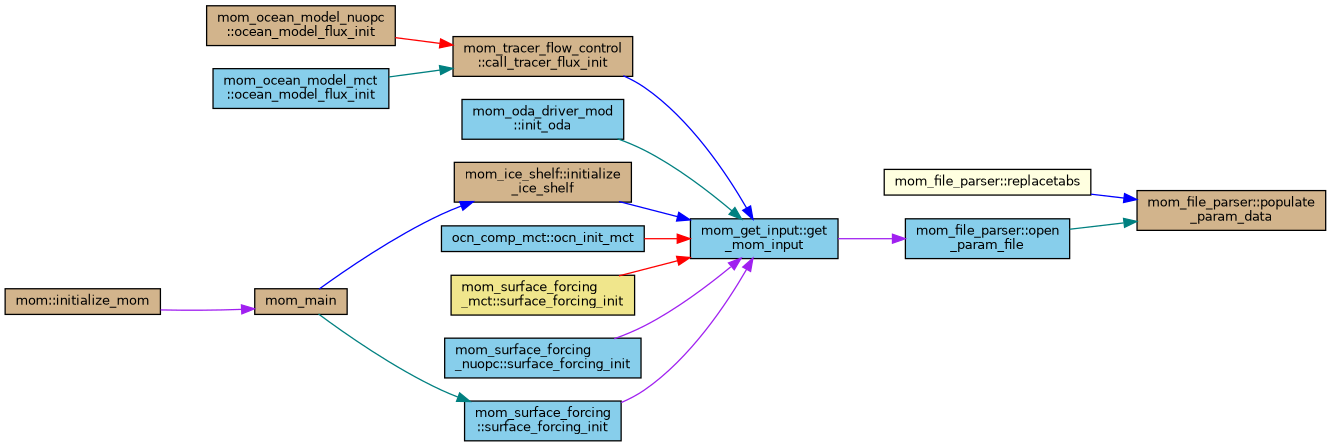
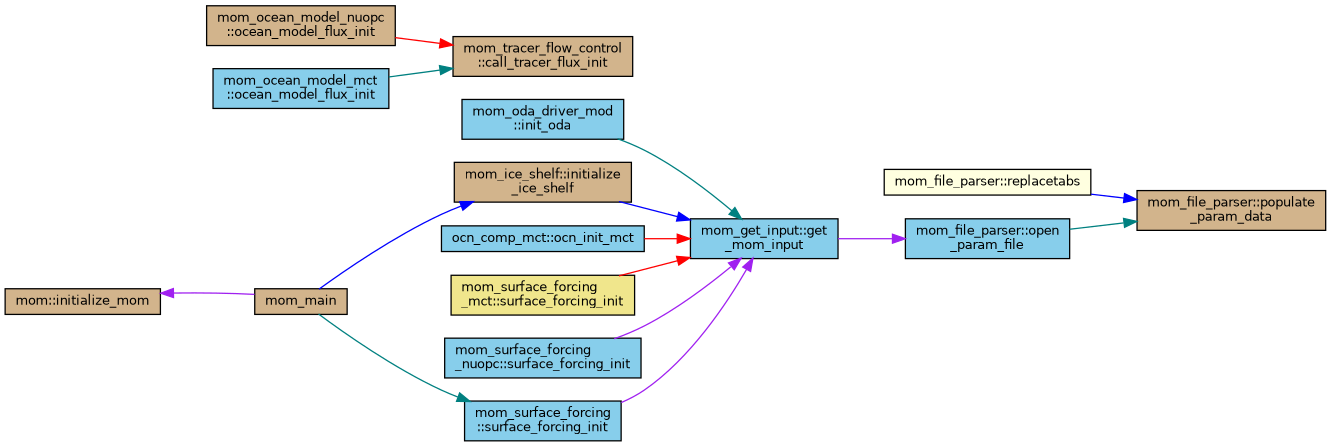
(694, 133) -> none
(201, 310) -> (214, 293)
